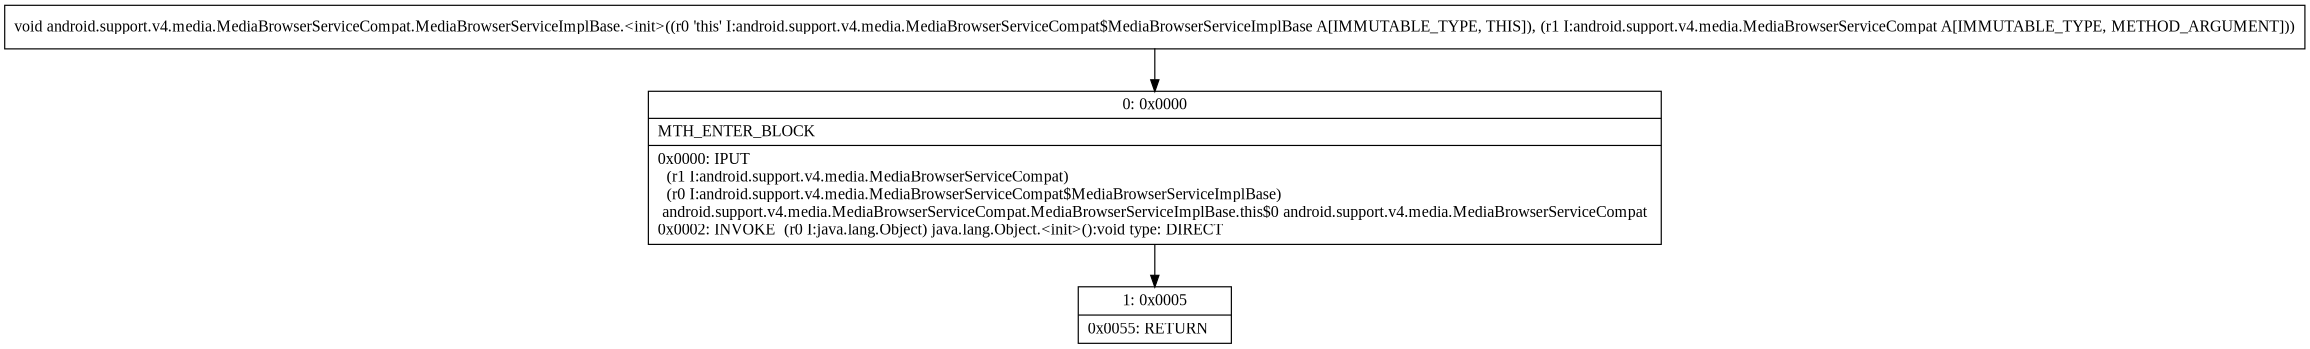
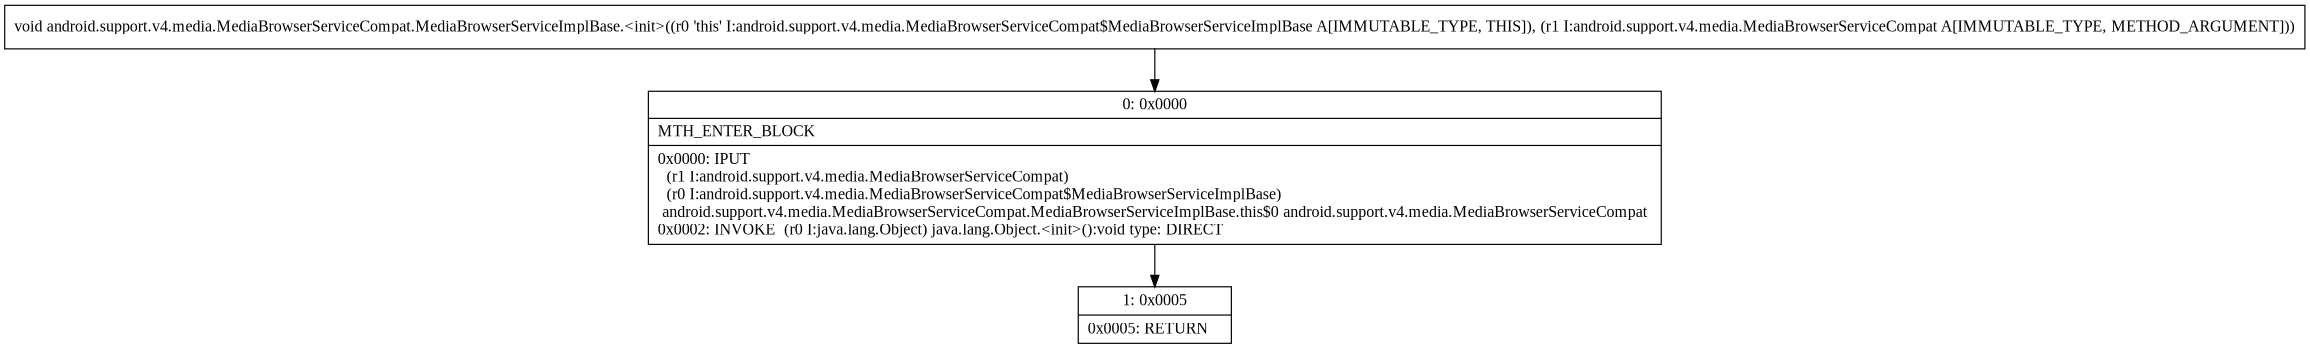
(1155, 329) -> (1155, 329)
